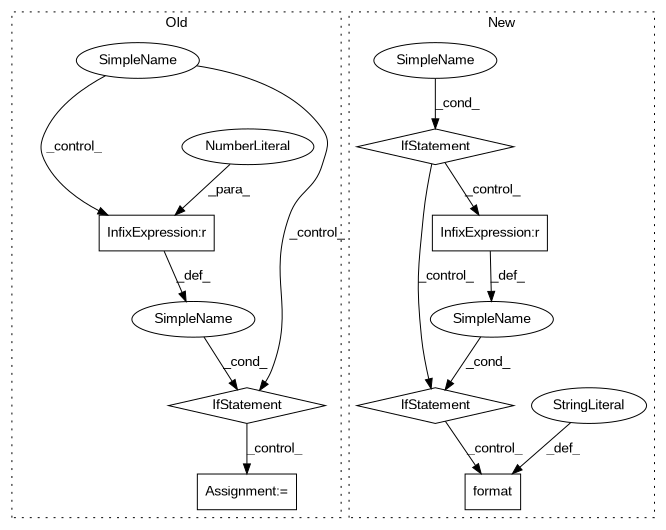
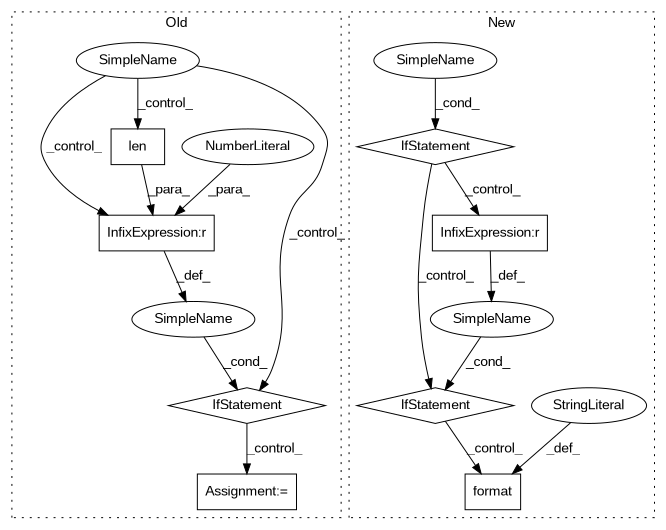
none -> (138, 147)
